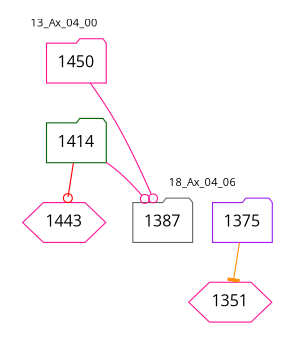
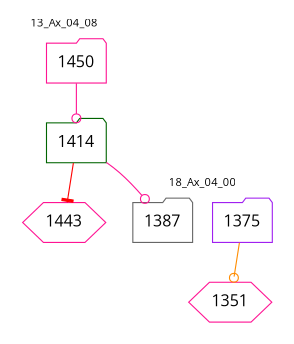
(64, 24) -> (64, 24)
(124, 137) -> (76, 99)
(71, 180) -> (71, 180)
(203, 183) -> (203, 183)
(237, 260) -> (237, 260)
